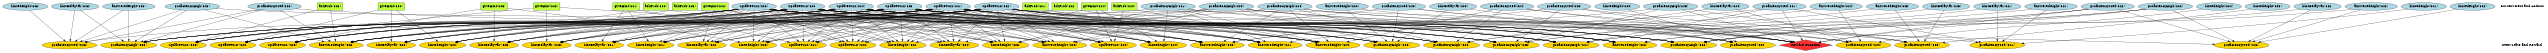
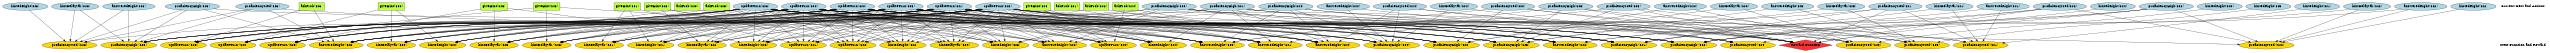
none -> (1605, 22)
(2522, 45) -> (2523, 45)
